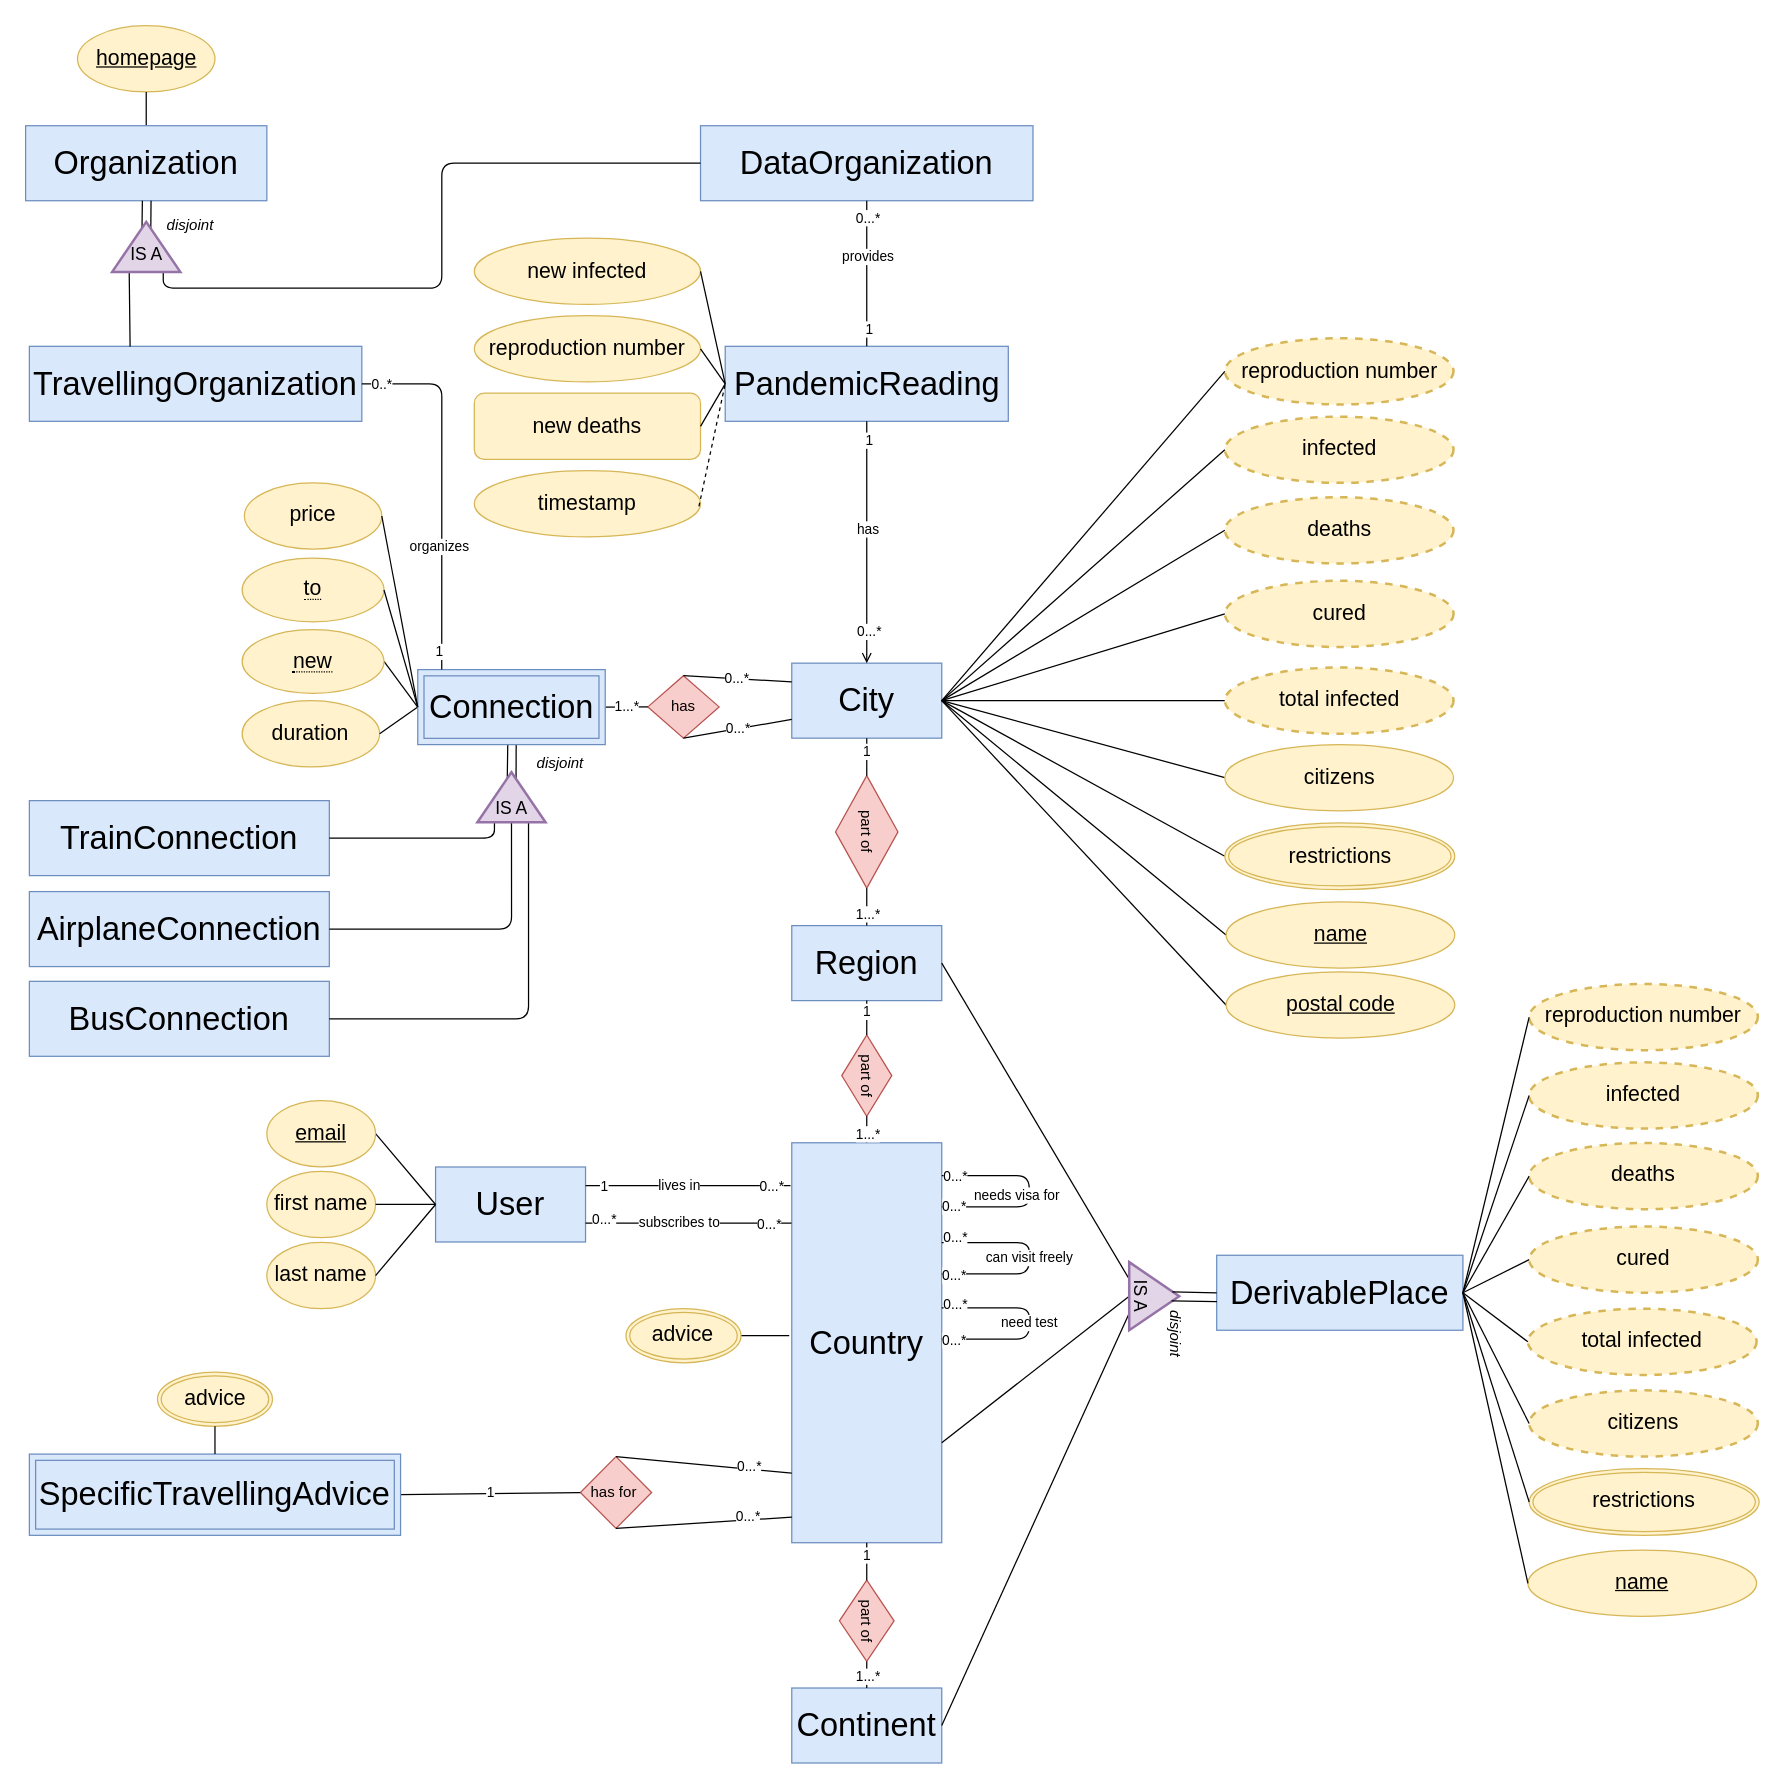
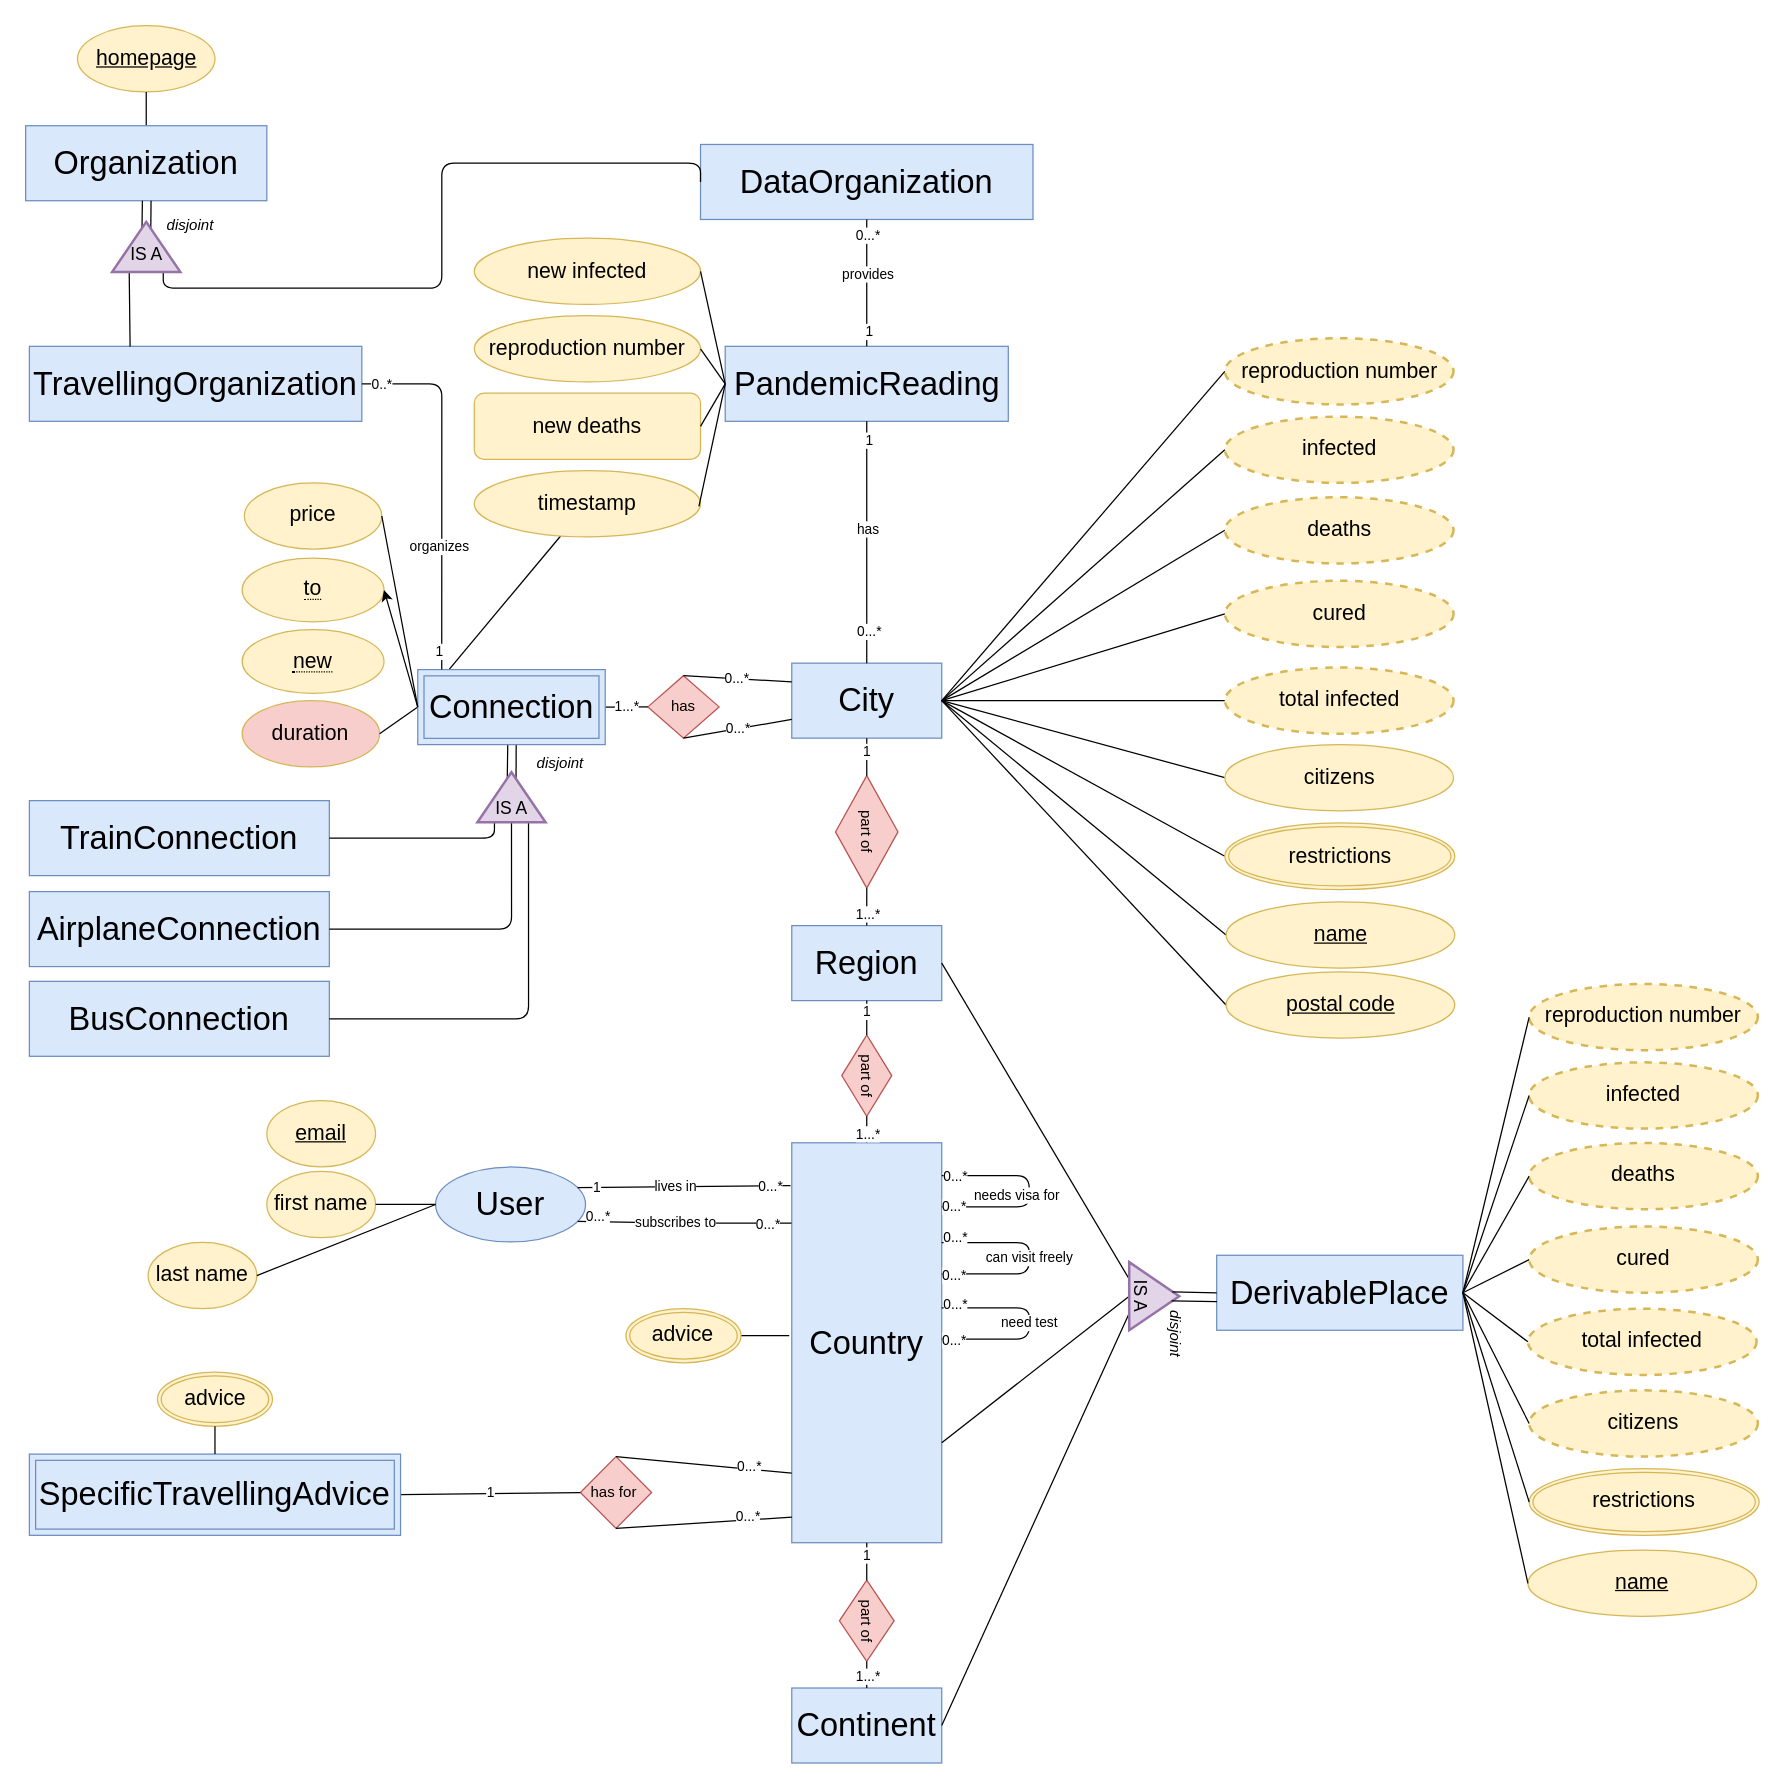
(867, 163) -> (867, 182)
(712, 447) -> (712, 447)
(385, 595) -> (387, 600)
(867, 656) -> (867, 657)
(399, 681) -> (505, 603)
(311, 734) -> (311, 734)
(404, 1168) -> none
(511, 1205) -> (511, 1205)
(321, 1276) -> (203, 1276)
